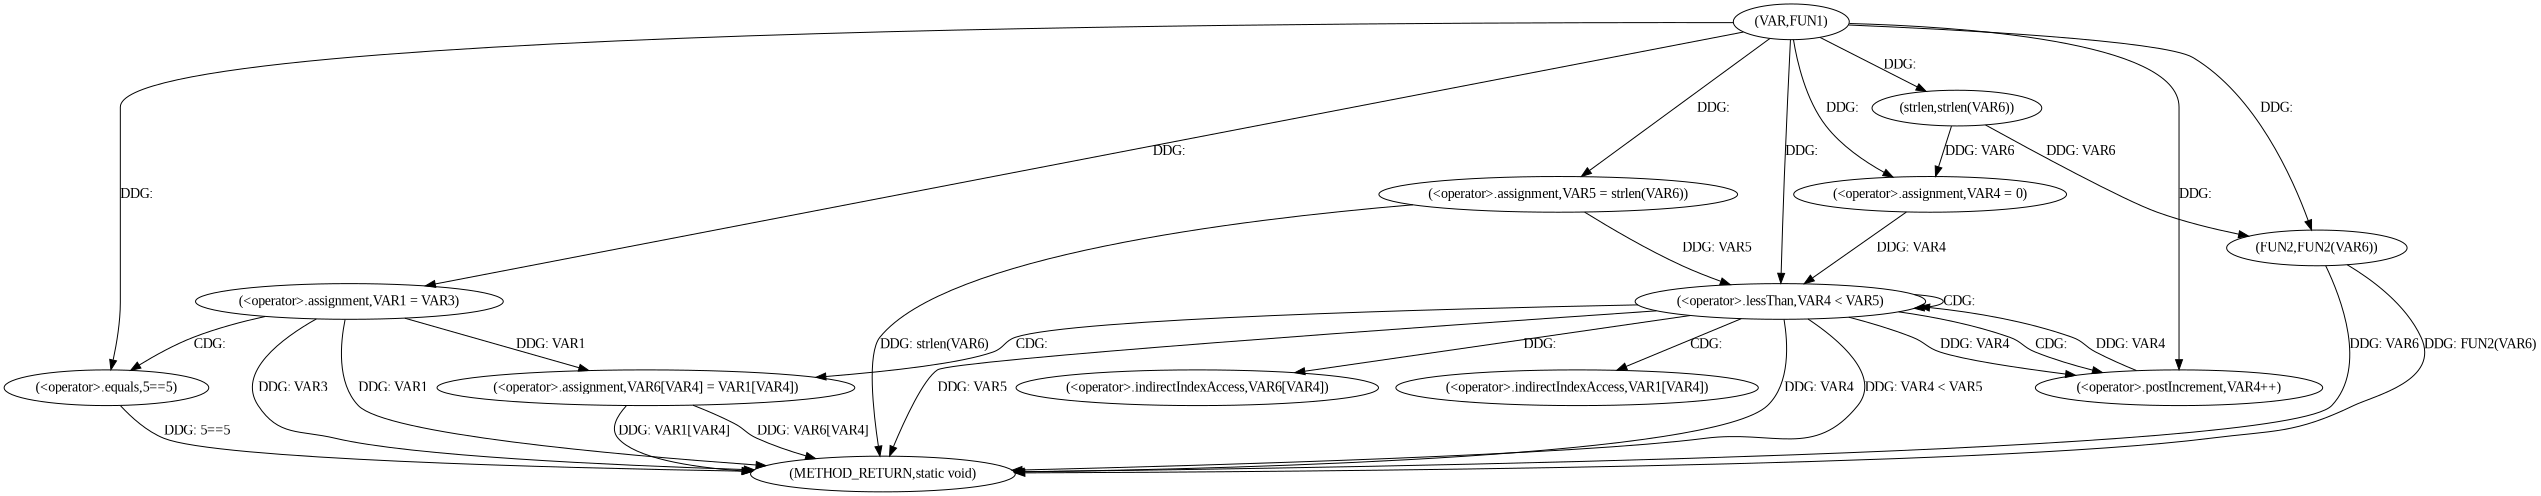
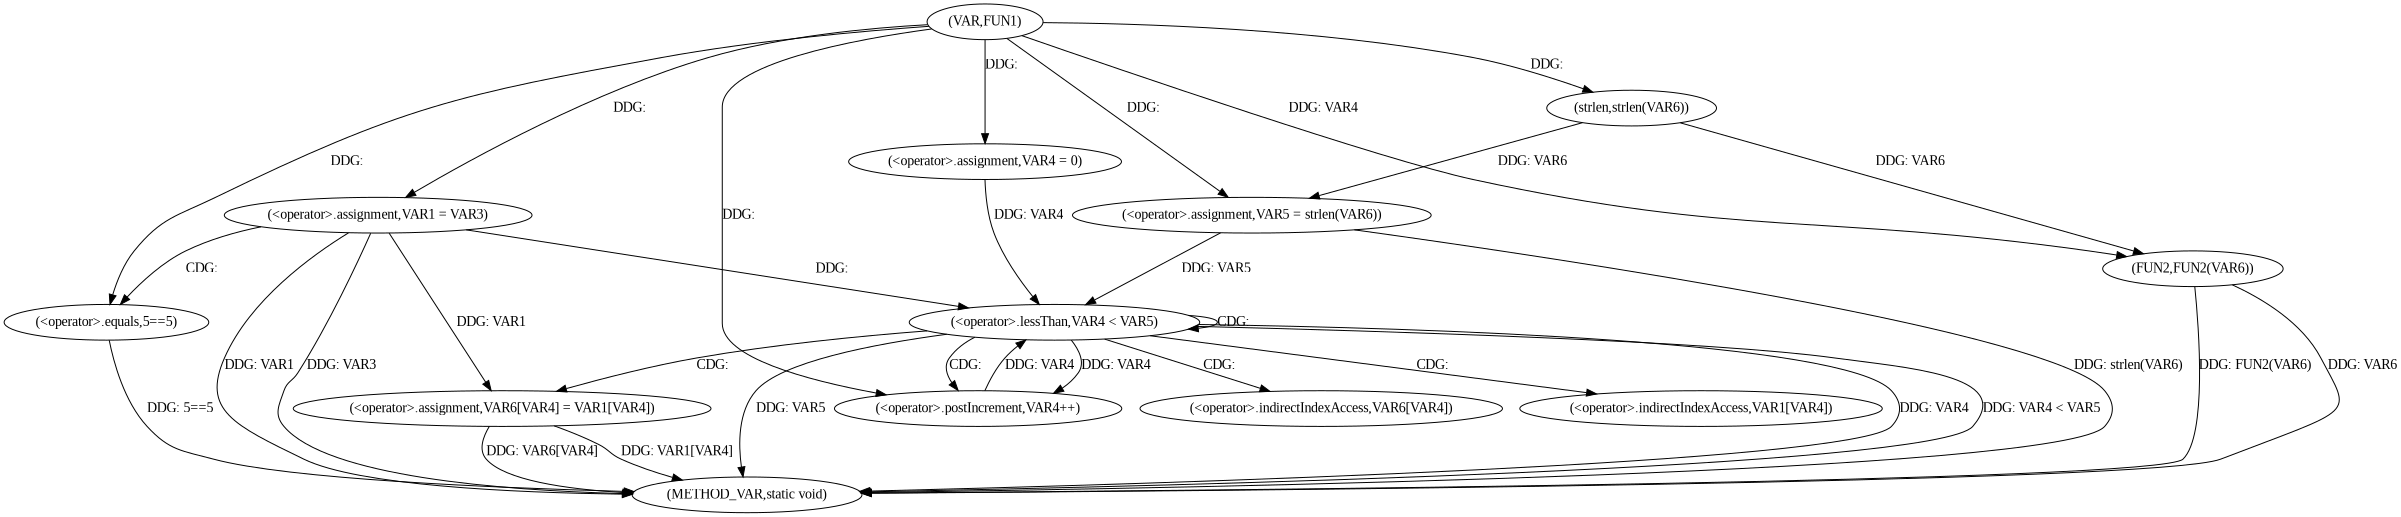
(2279, 108) -> (1323, 108)
(1945, 146) -> (1451, 159)
(1785, 156) -> (712, 268)
(1542, 345) -> (1222, 365)
(883, 474) -> (747, 495)
